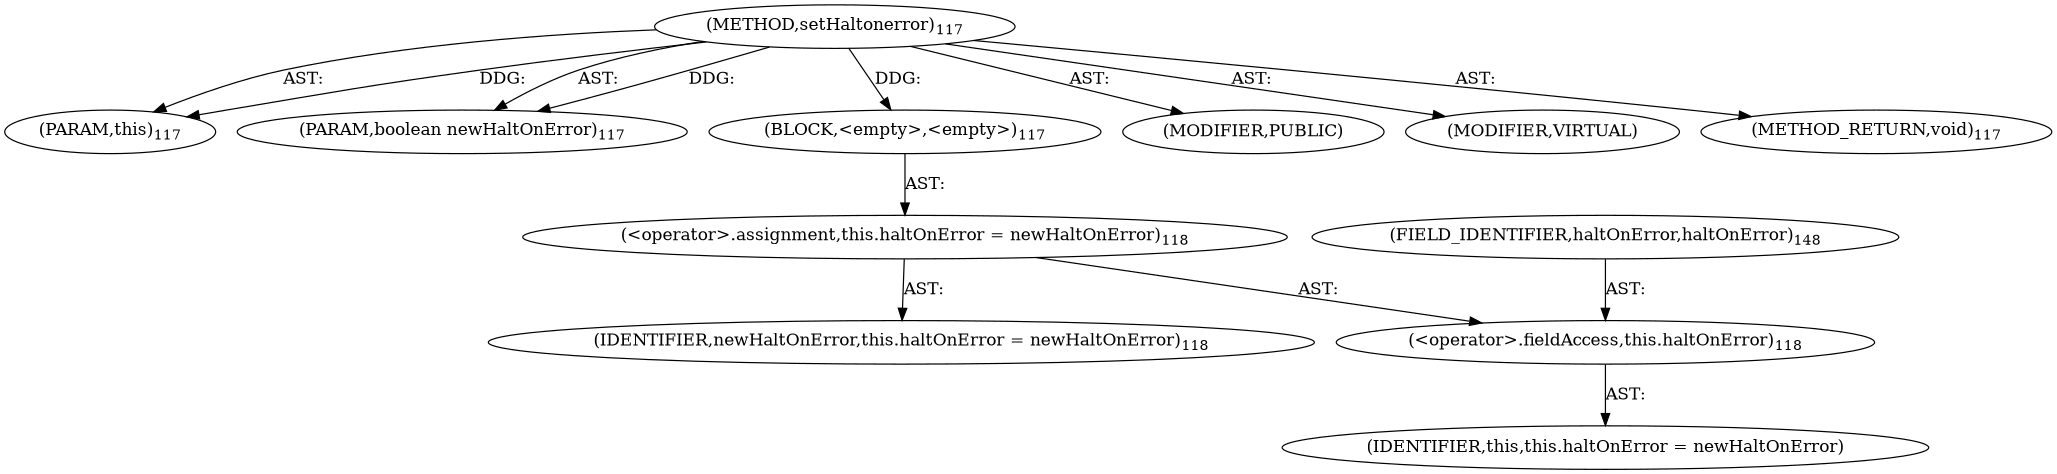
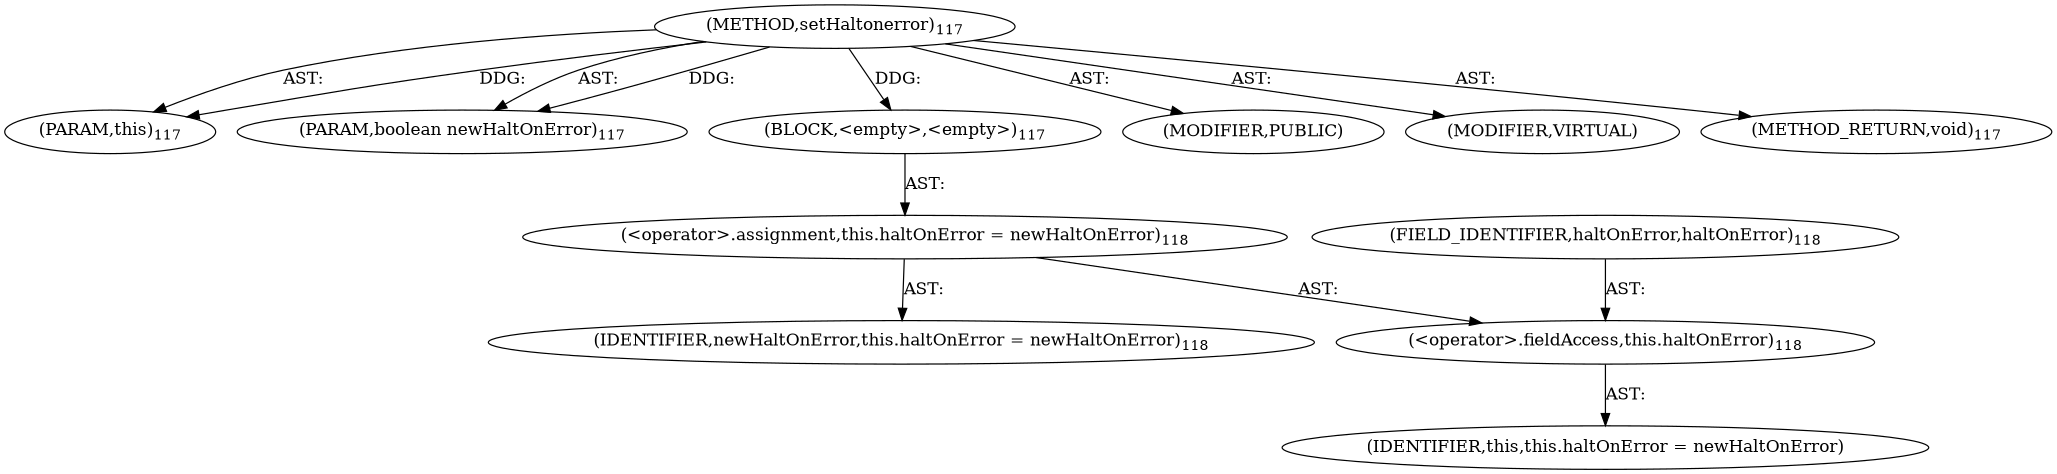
(1807, 235) -> (1807, 235)
